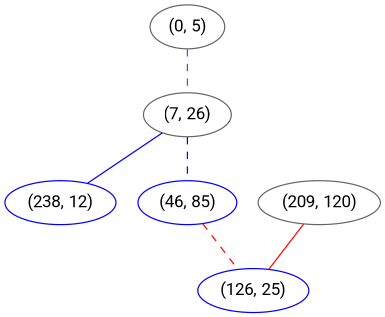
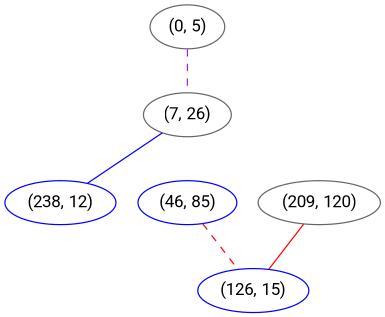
(187, 159) -> none
(253, 291) -> (253, 291)
